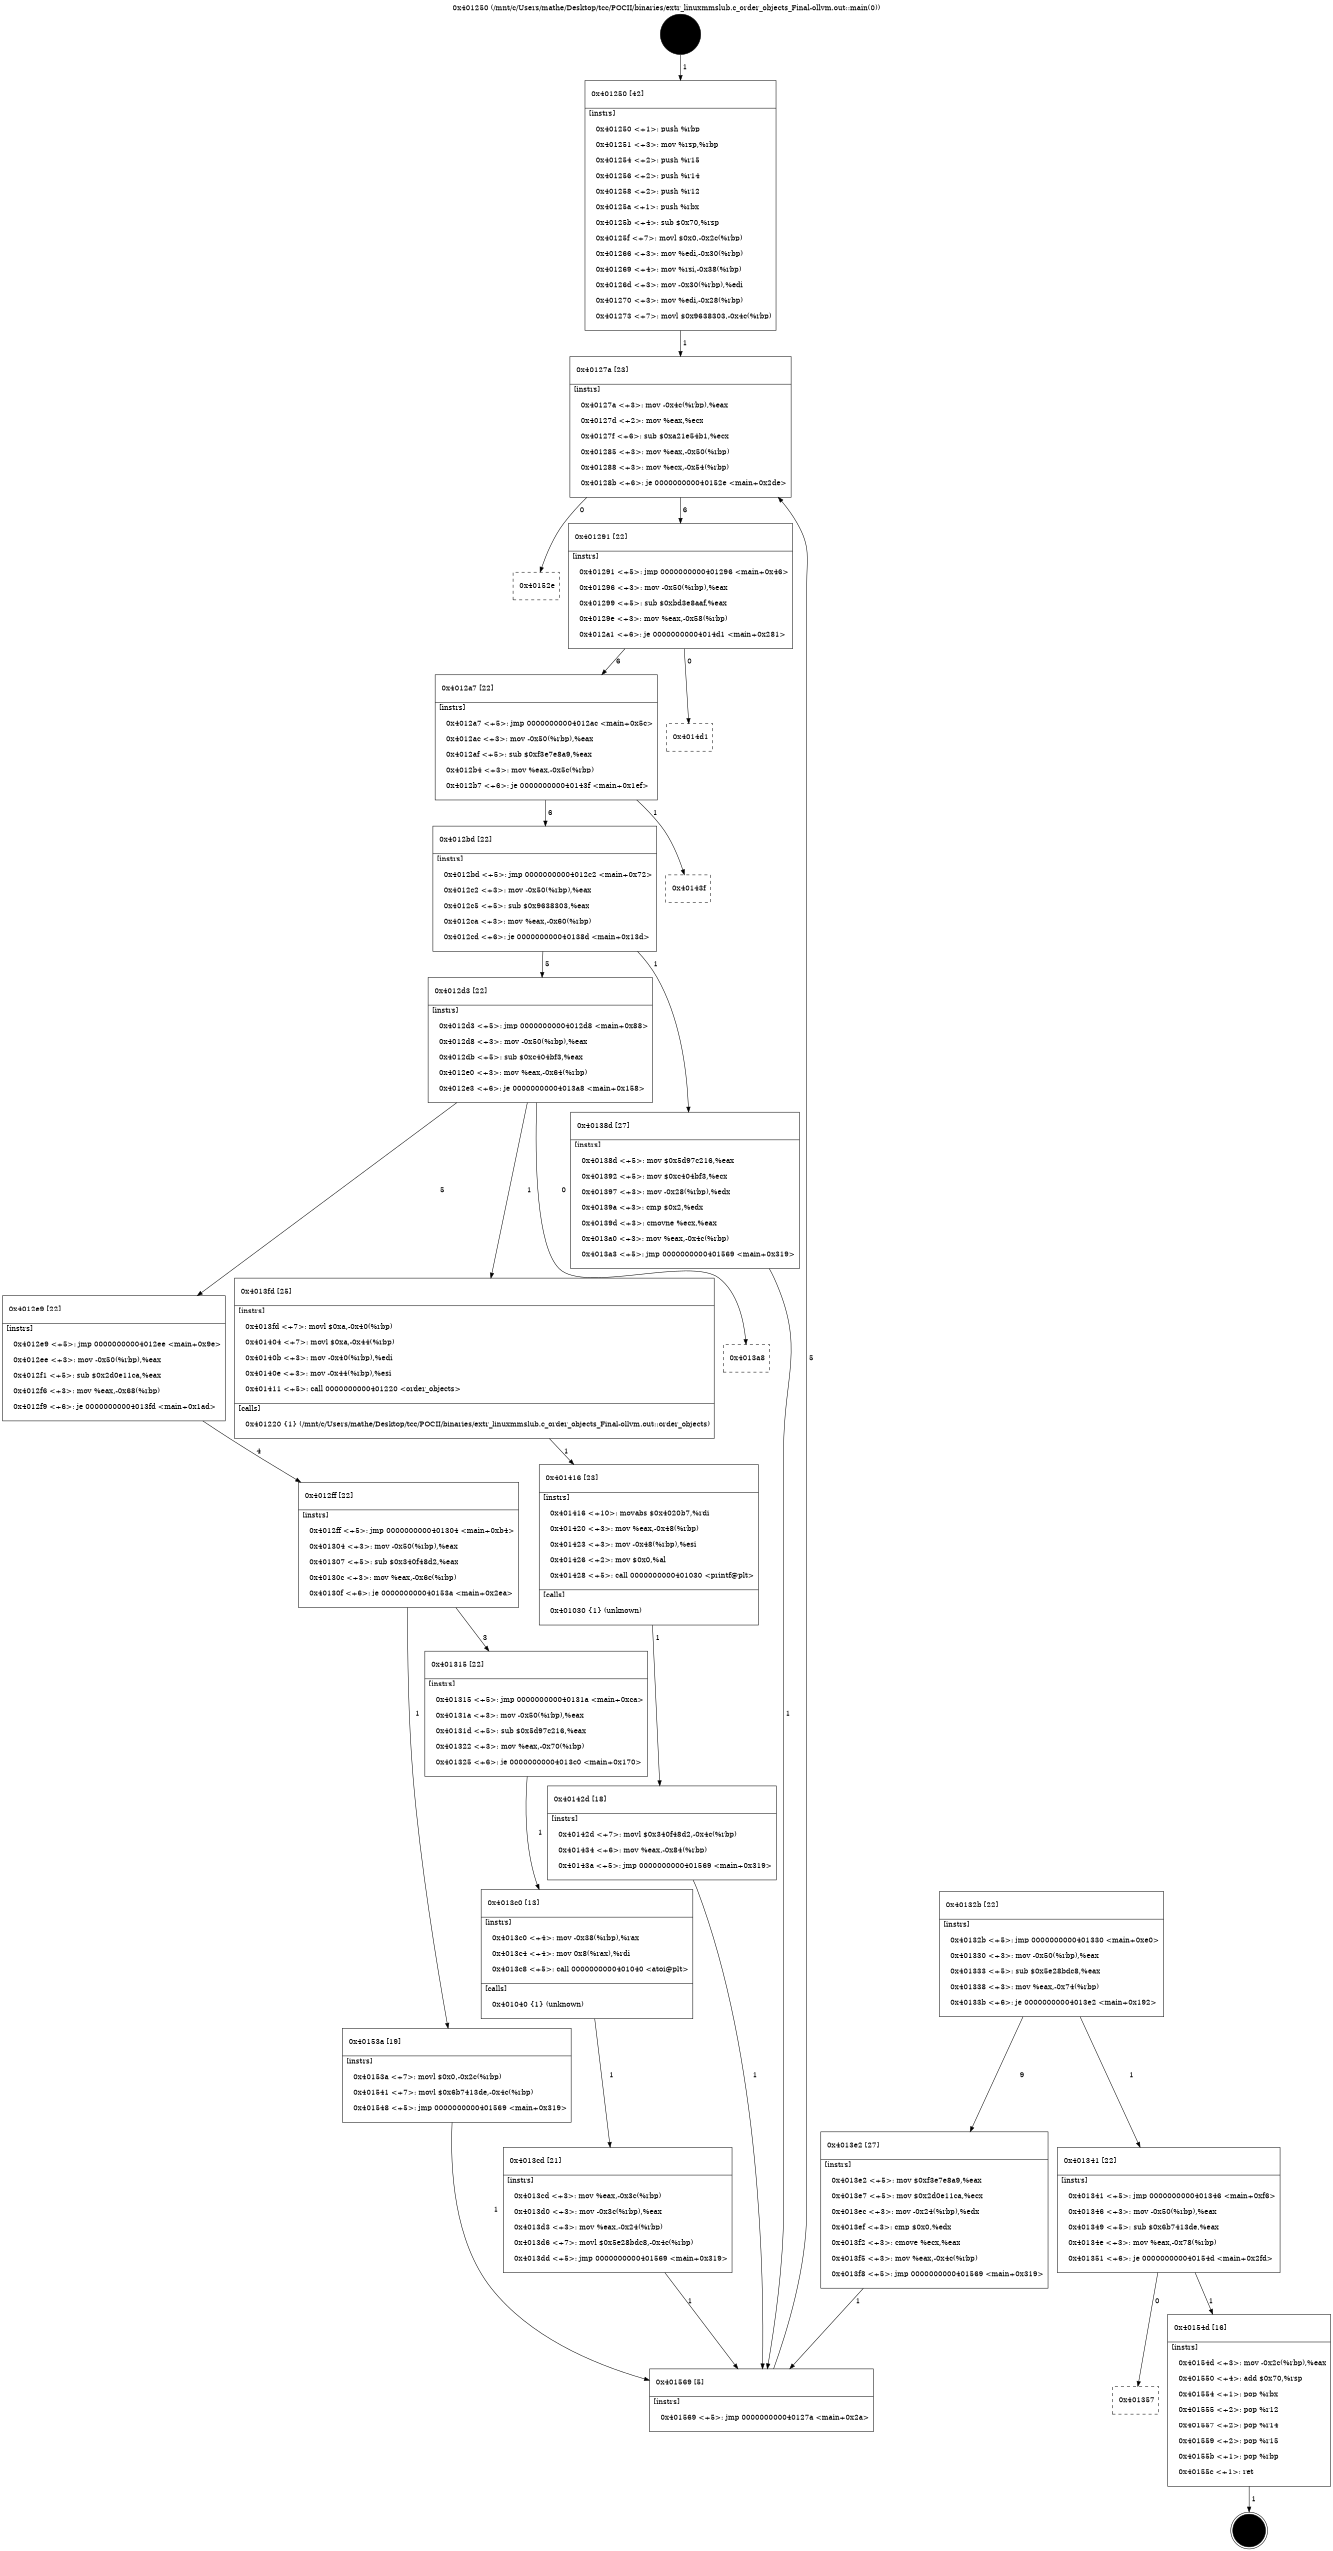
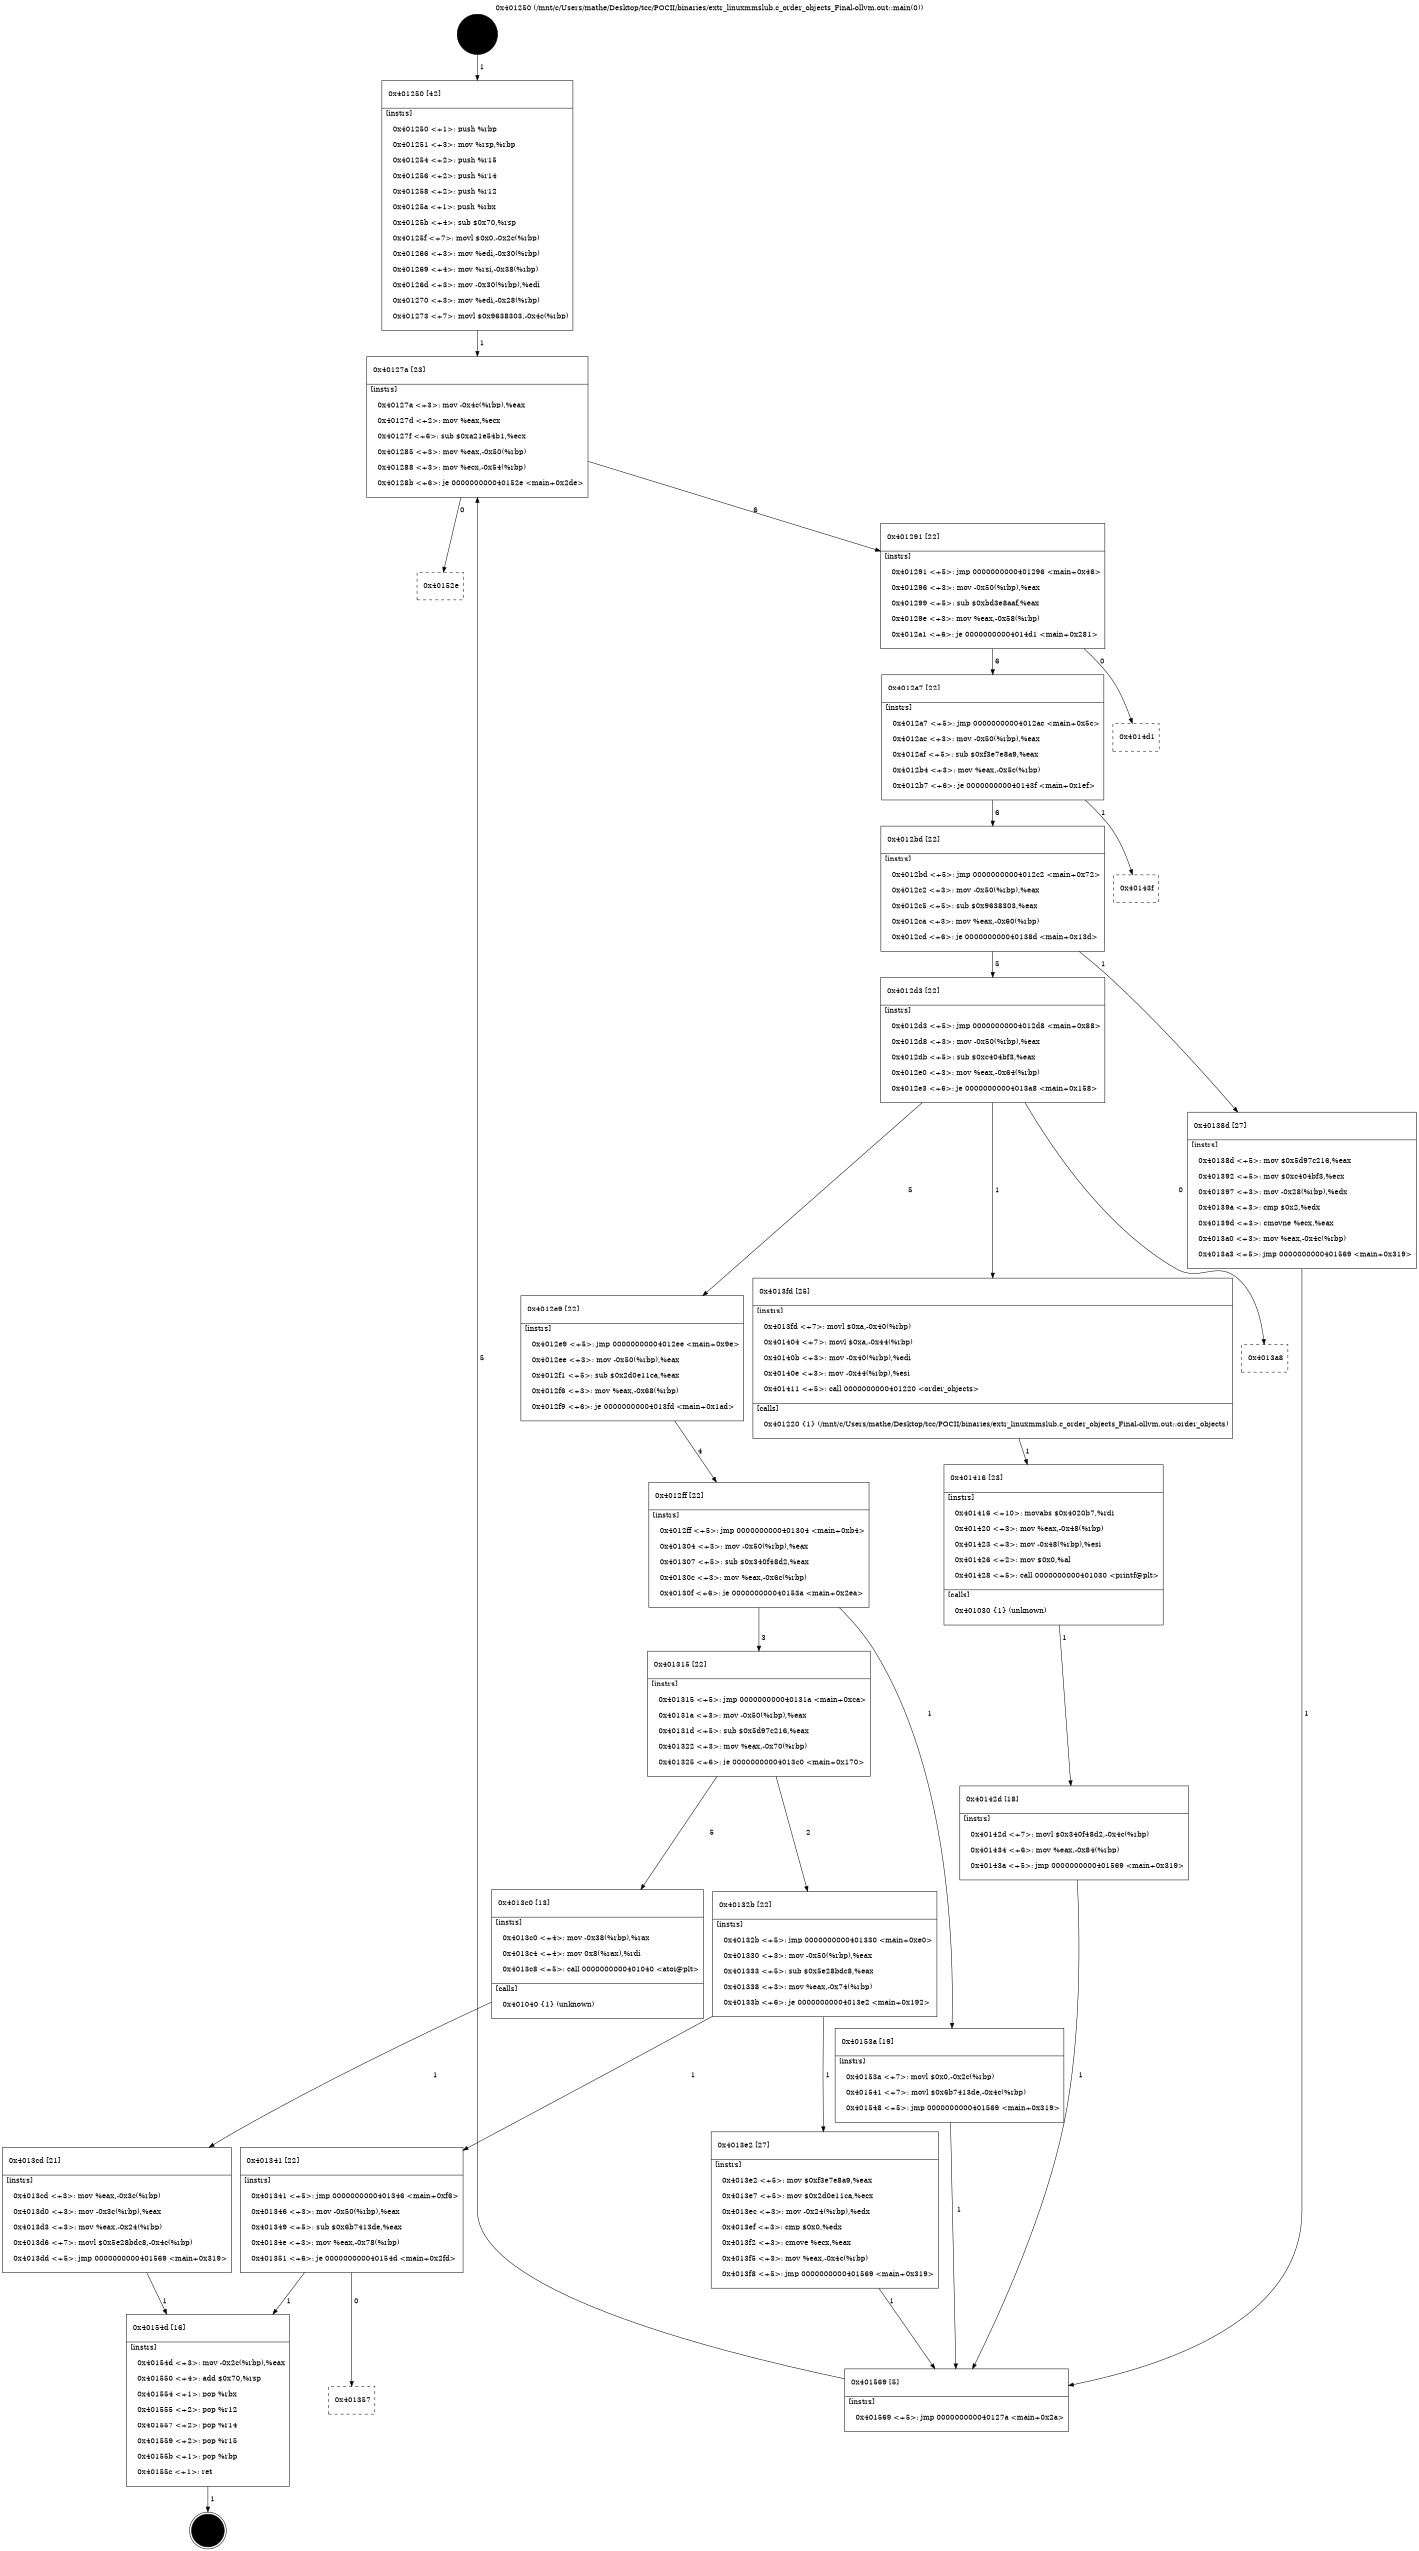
none -> (791, 1831)
(539, 1833) -> (711, 1833)
(1021, 2075) -> (827, 2075)
(700, 2319) -> (156, 2291)
